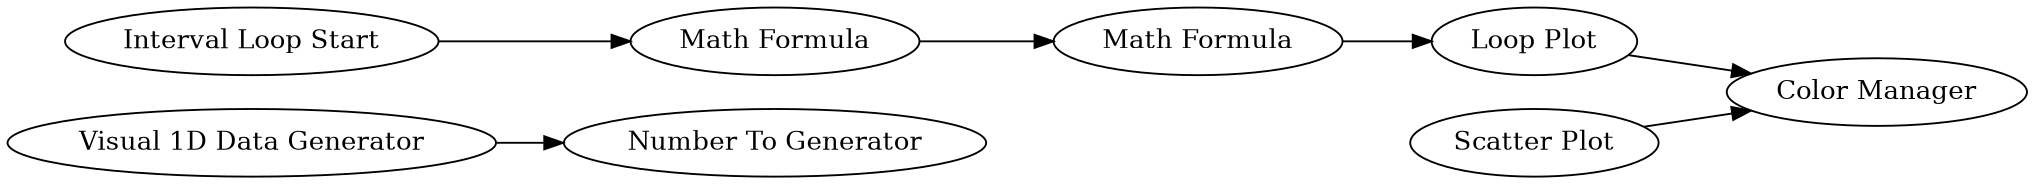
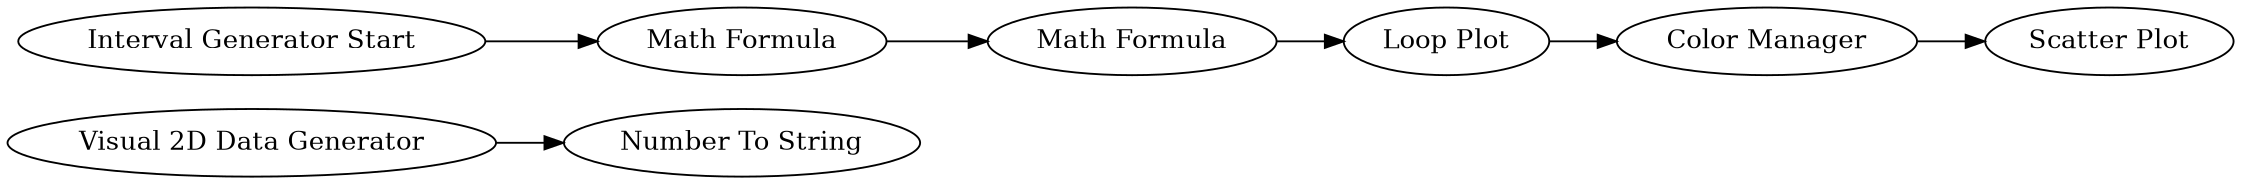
(252, 41) -> (252, 41)
(1688, 120) -> (1941, 41)
(252, 143) -> (252, 143)
(775, 143) -> (742, 143)
